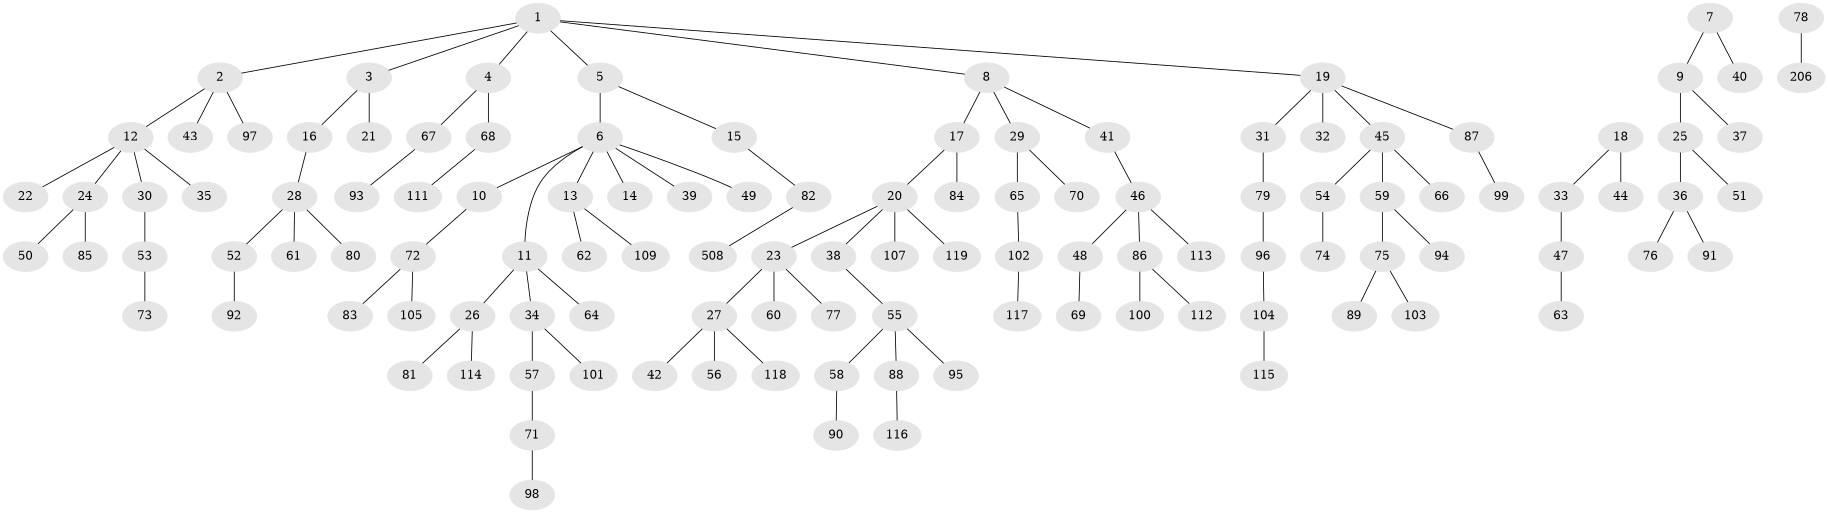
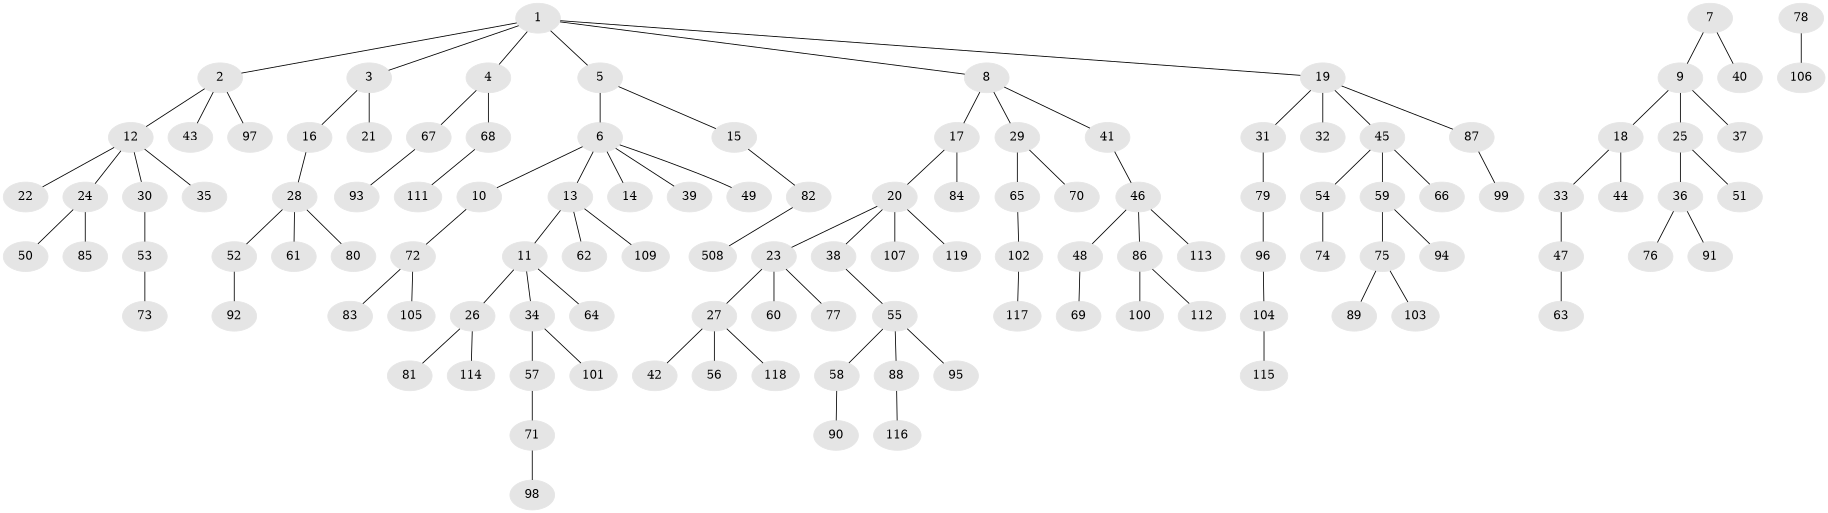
(1801, 78) -> (1801, 78)
none -> (1651, 108)
(539, 185) -> (548, 227)
